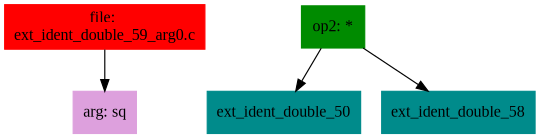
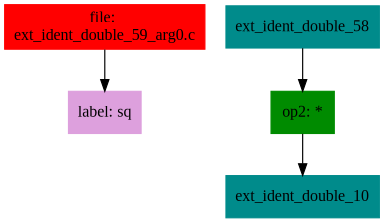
(391, 66) -> (303, 64)
(105, 112) -> (105, 112)
(284, 112) -> (303, 197)
